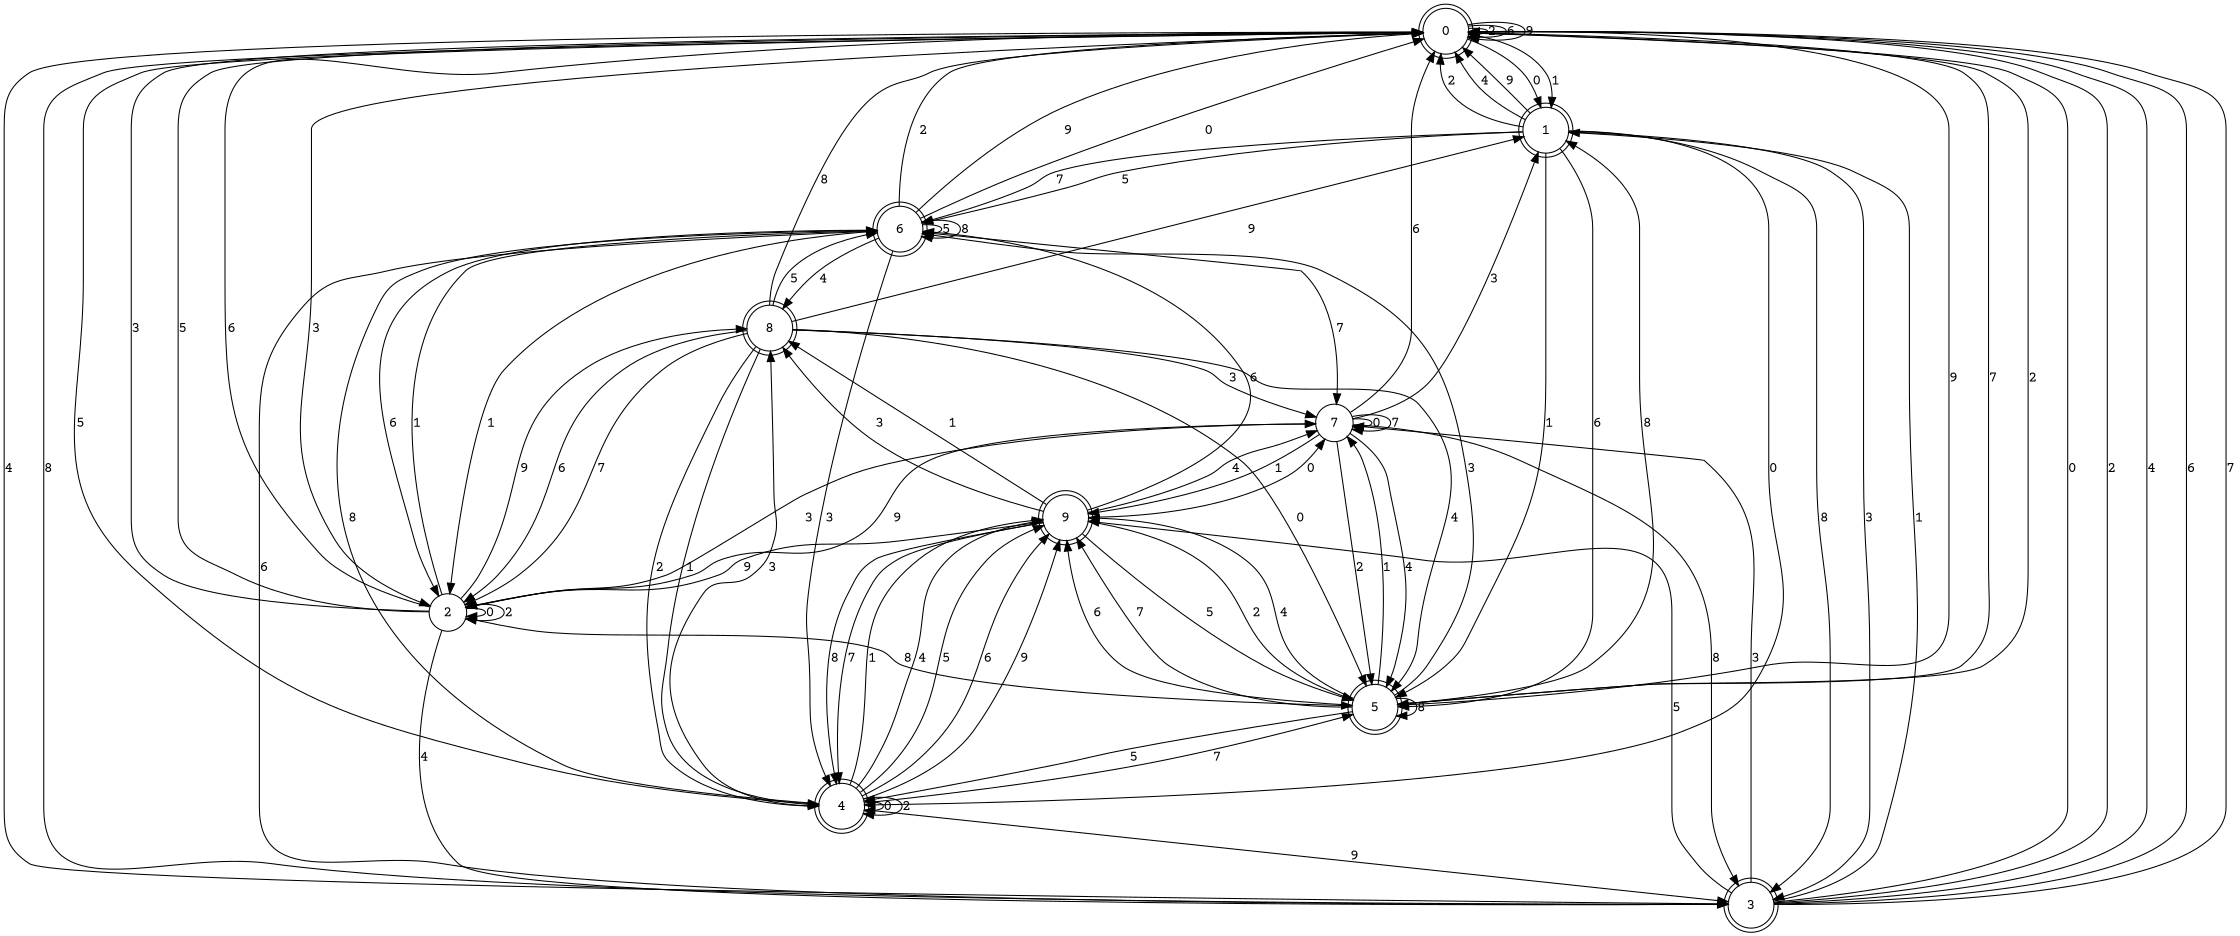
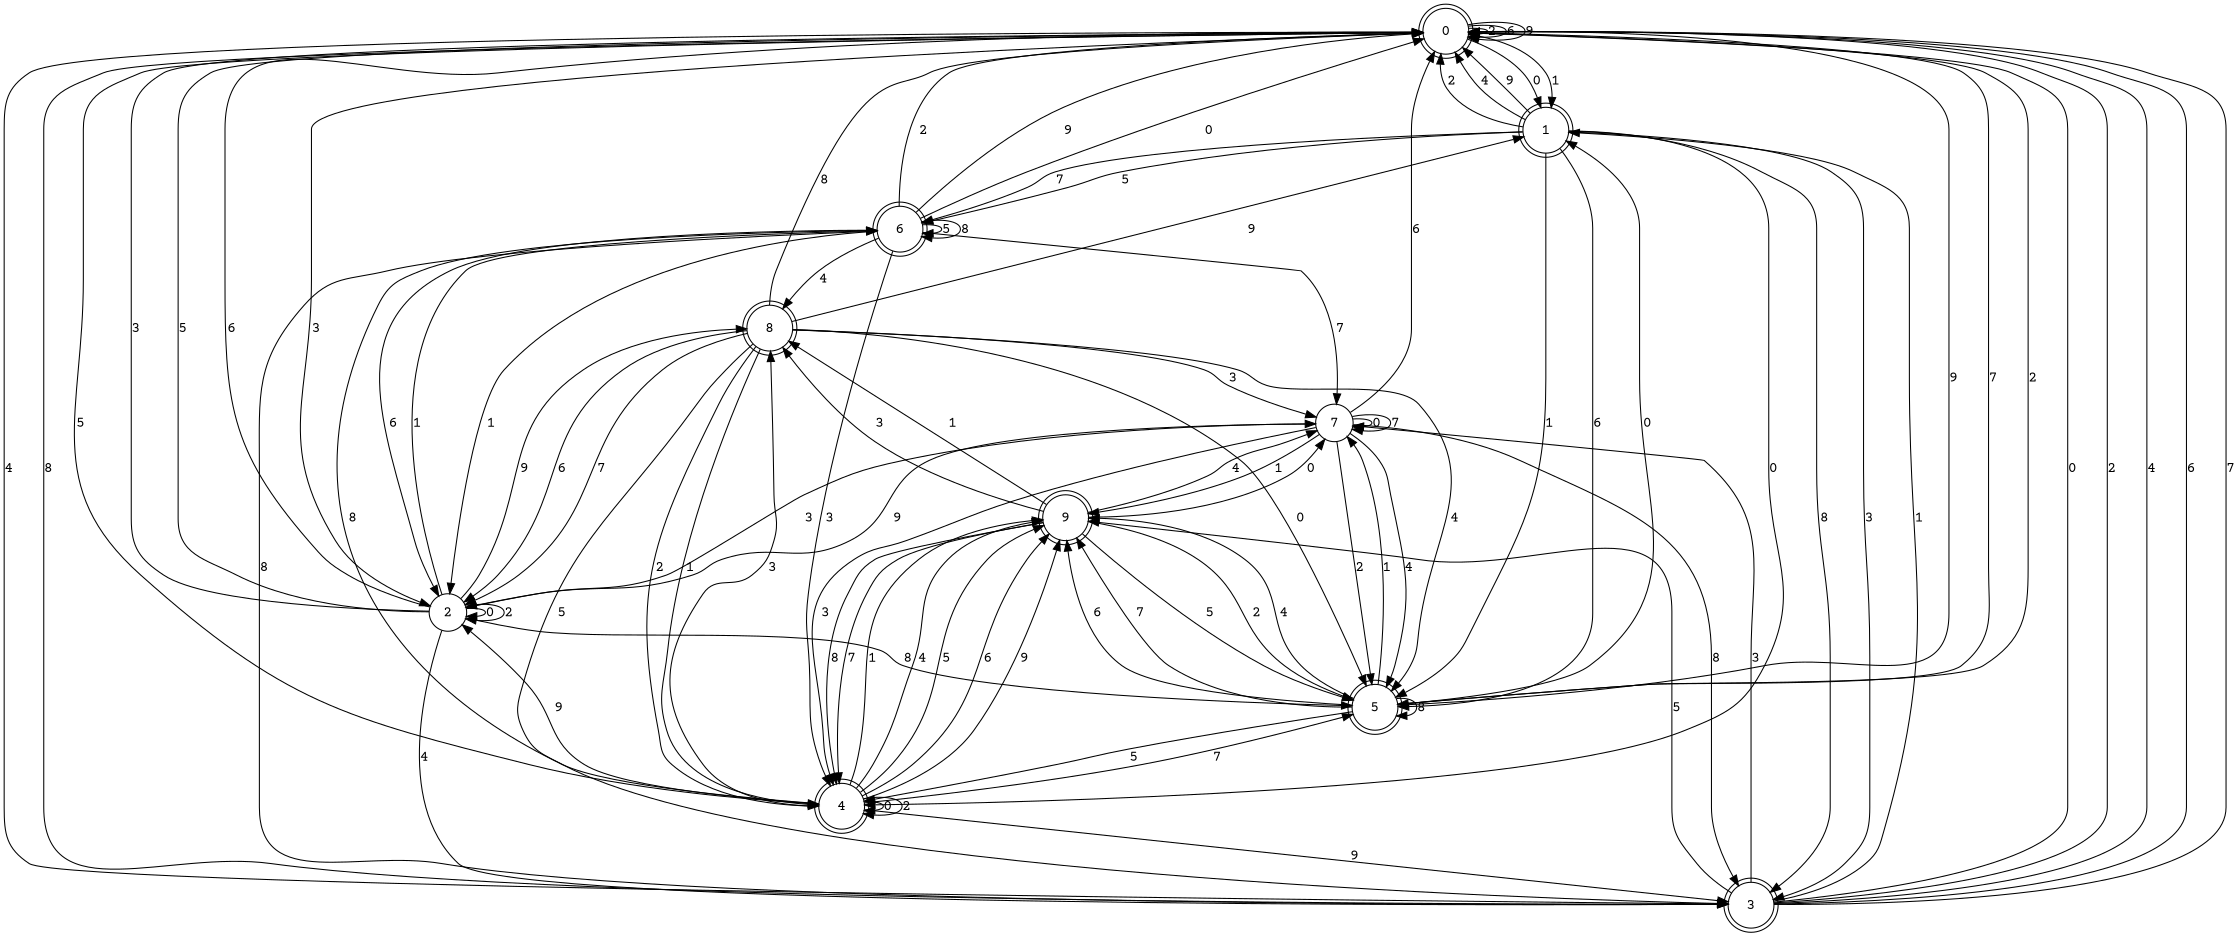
(808, 256) -> (878, 842)
(1374, 300) -> none
(1470, 315) -> (971, 516)
(1204, 329) -> none
(1647, 423) -> (1647, 423)
(264, 567) -> (264, 567)
(731, 567) -> (584, 764)
